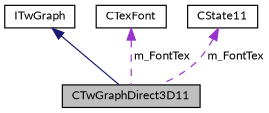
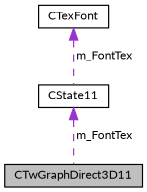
(40, 17) -> none
(131, 63) -> (74, 63)
